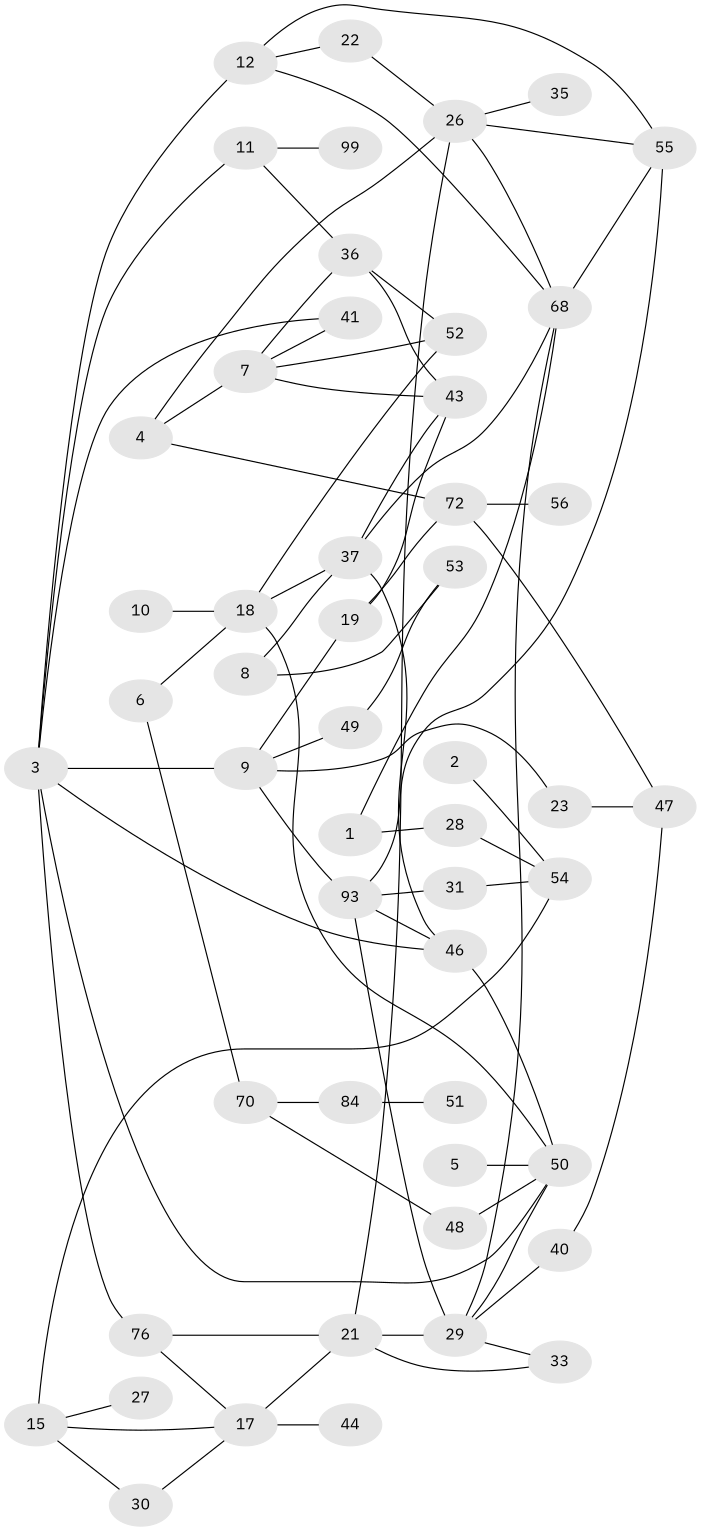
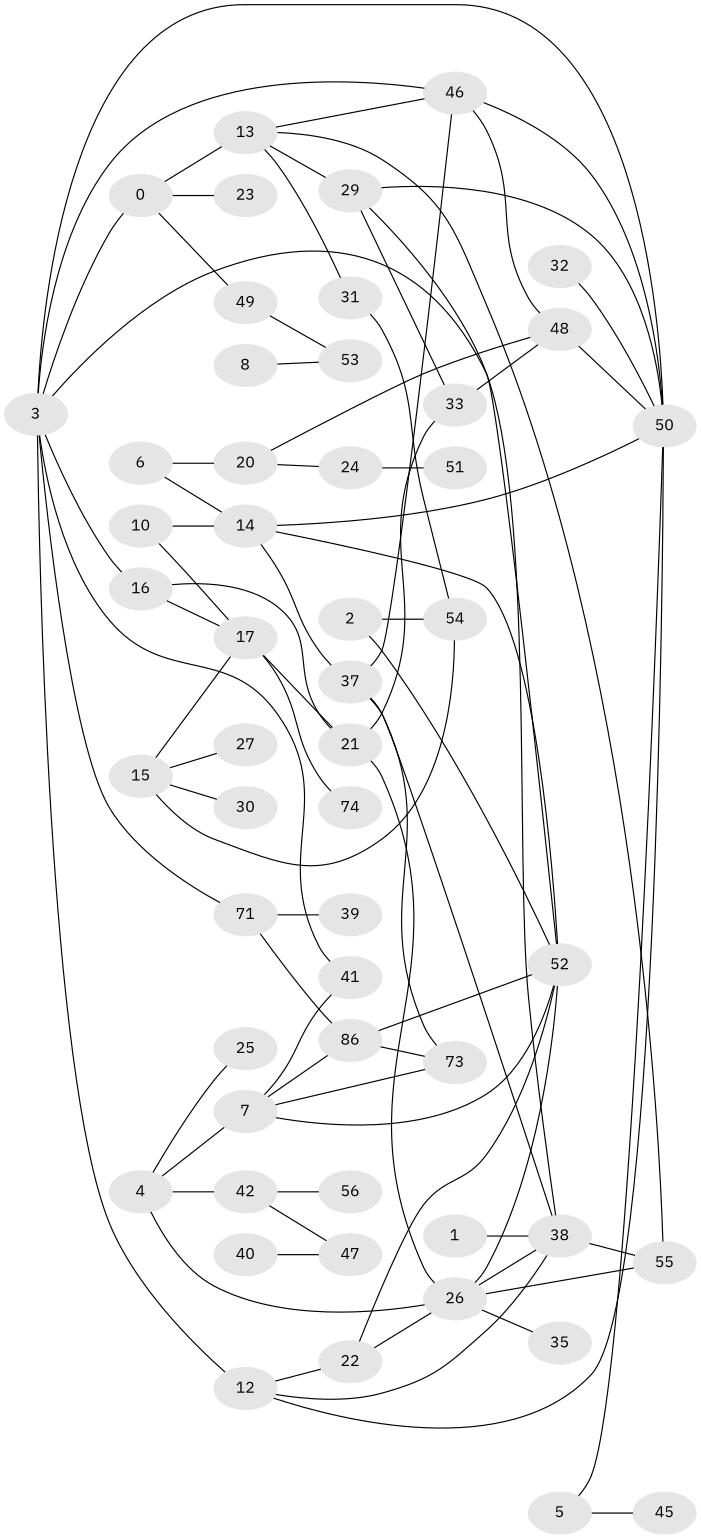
(471, 19) -> (643, 1081)
(246, 148) -> (246, 915)
(350, 148) -> (350, 915)
none -> (506, 212)
(350, 255) -> (350, 1041)
none -> (560, 267)
none -> (414, 283)
(560, 307) -> (560, 1236)
none -> (503, 371)
(455, 397) -> (455, 1063)
(455, 504) -> (246, 1192)
(246, 611) -> (246, 526)
(298, 616) -> none
(350, 621) -> none
(246, 768) -> (141, 196)
none -> (468, 785)
(612, 807) -> none
(455, 825) -> none
(350, 898) -> (246, 133)
none -> (246, 1049)
(246, 1102) -> (246, 463)
(350, 1102) -> (350, 468)
none -> (535, 1132)
none -> (469, 1172)
(507, 1293) -> none
(141, 1335) -> (141, 589)
(403, 1335) -> none
(350, 1425) -> (350, 808)
(193, 1465) -> (189, 576)
none -> (665, 1513)
